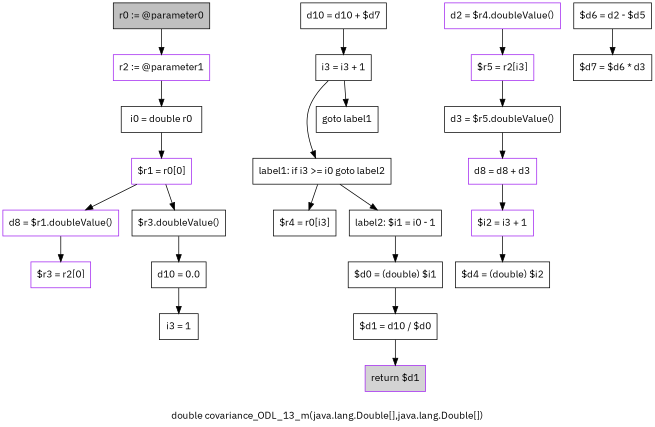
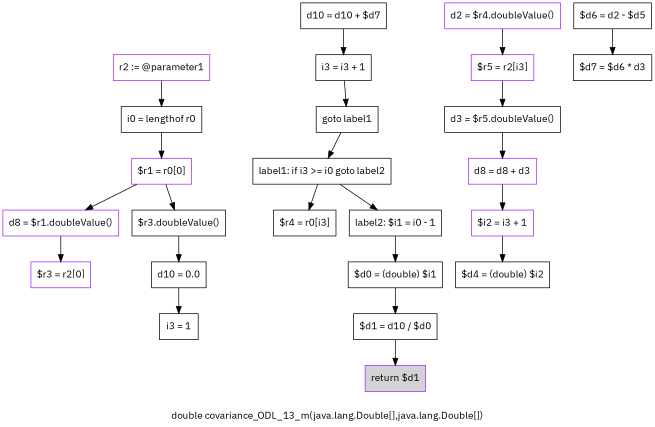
(162, 16) -> none
(308, 113) -> (336, 142)
(162, 119) -> (162, 119)
